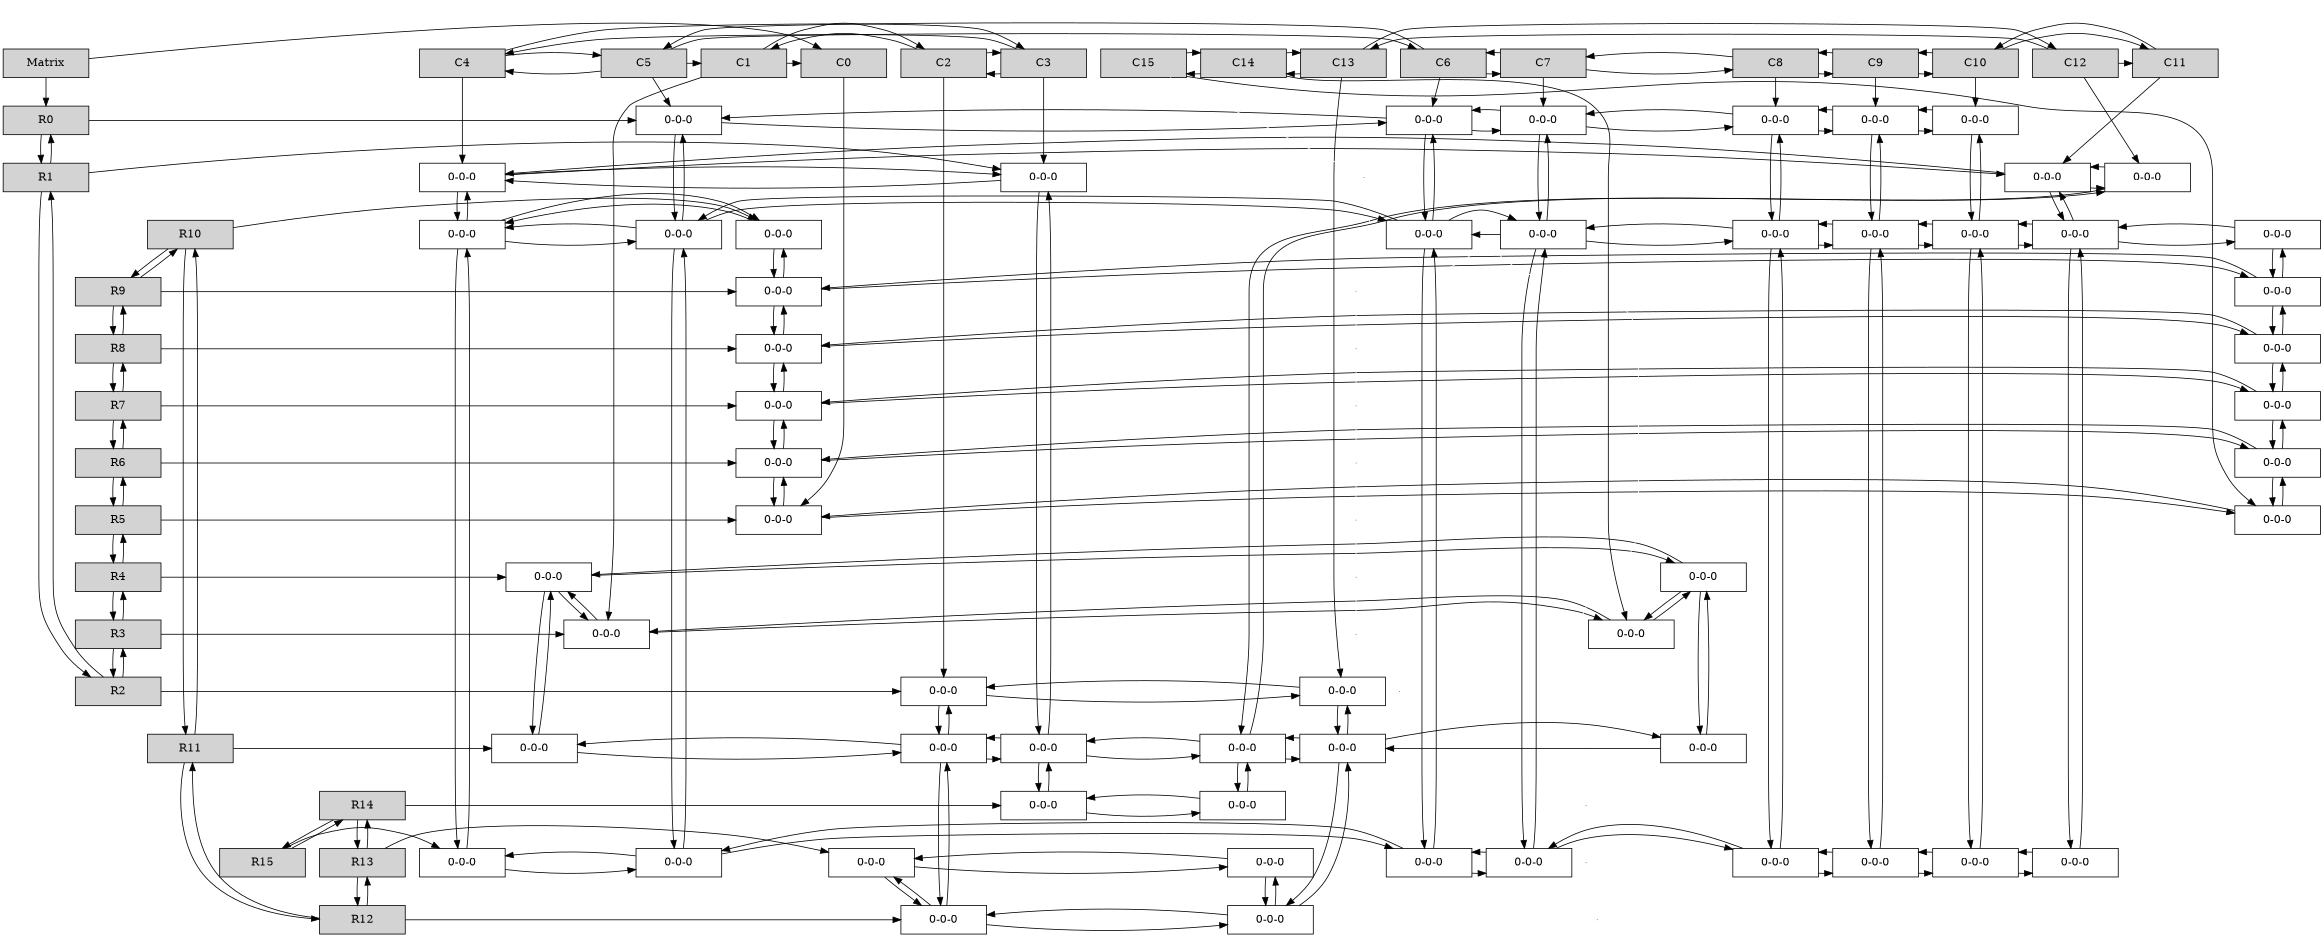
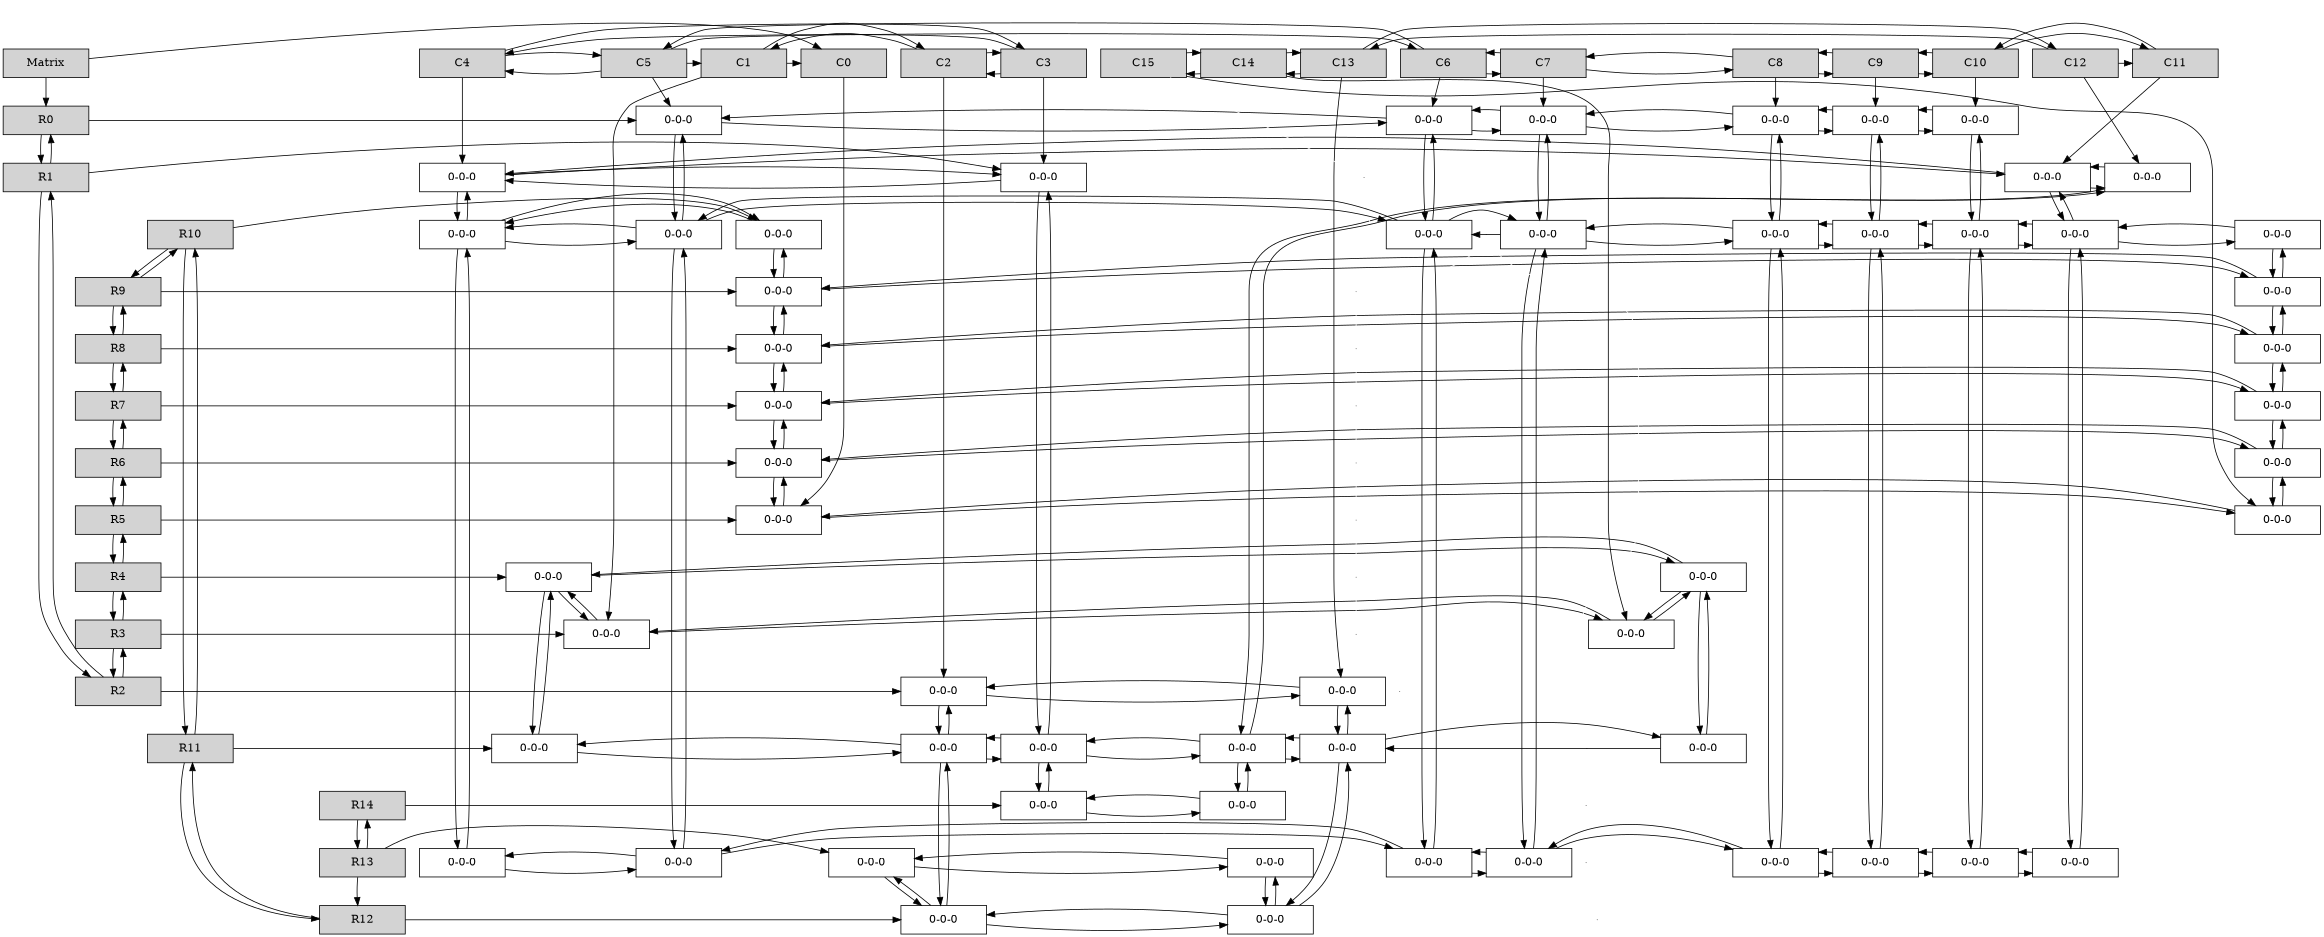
(263, 863) -> none
(368, 895) -> none
